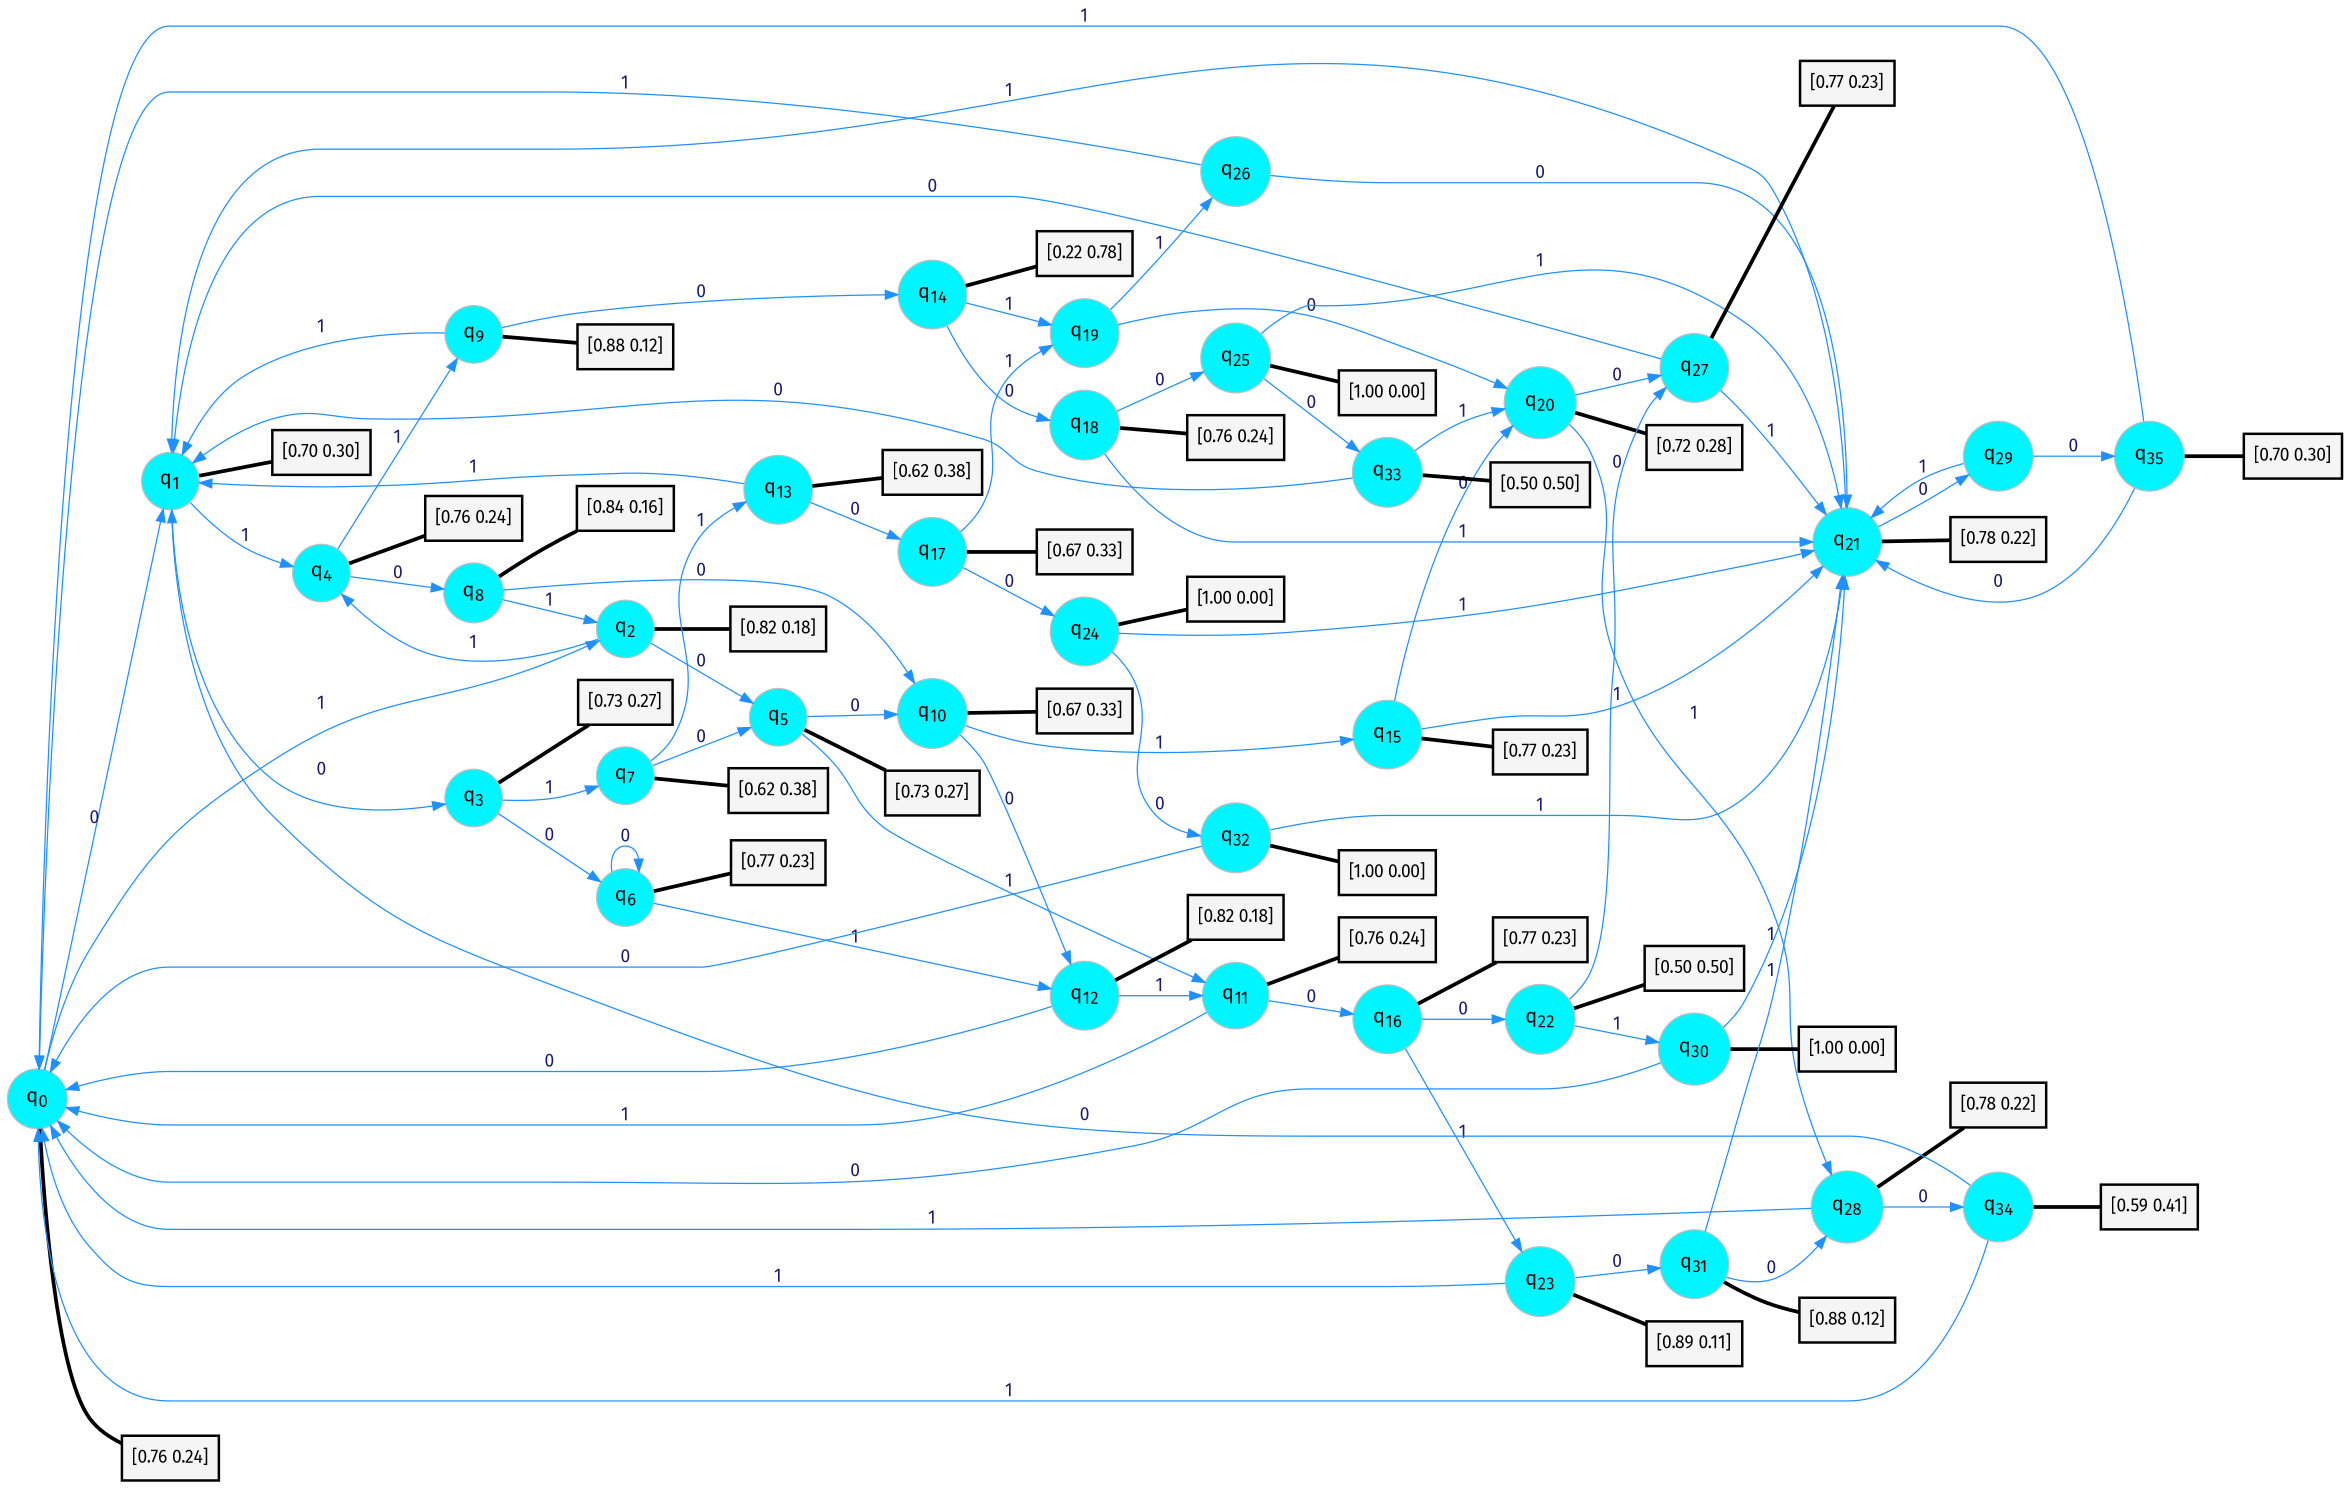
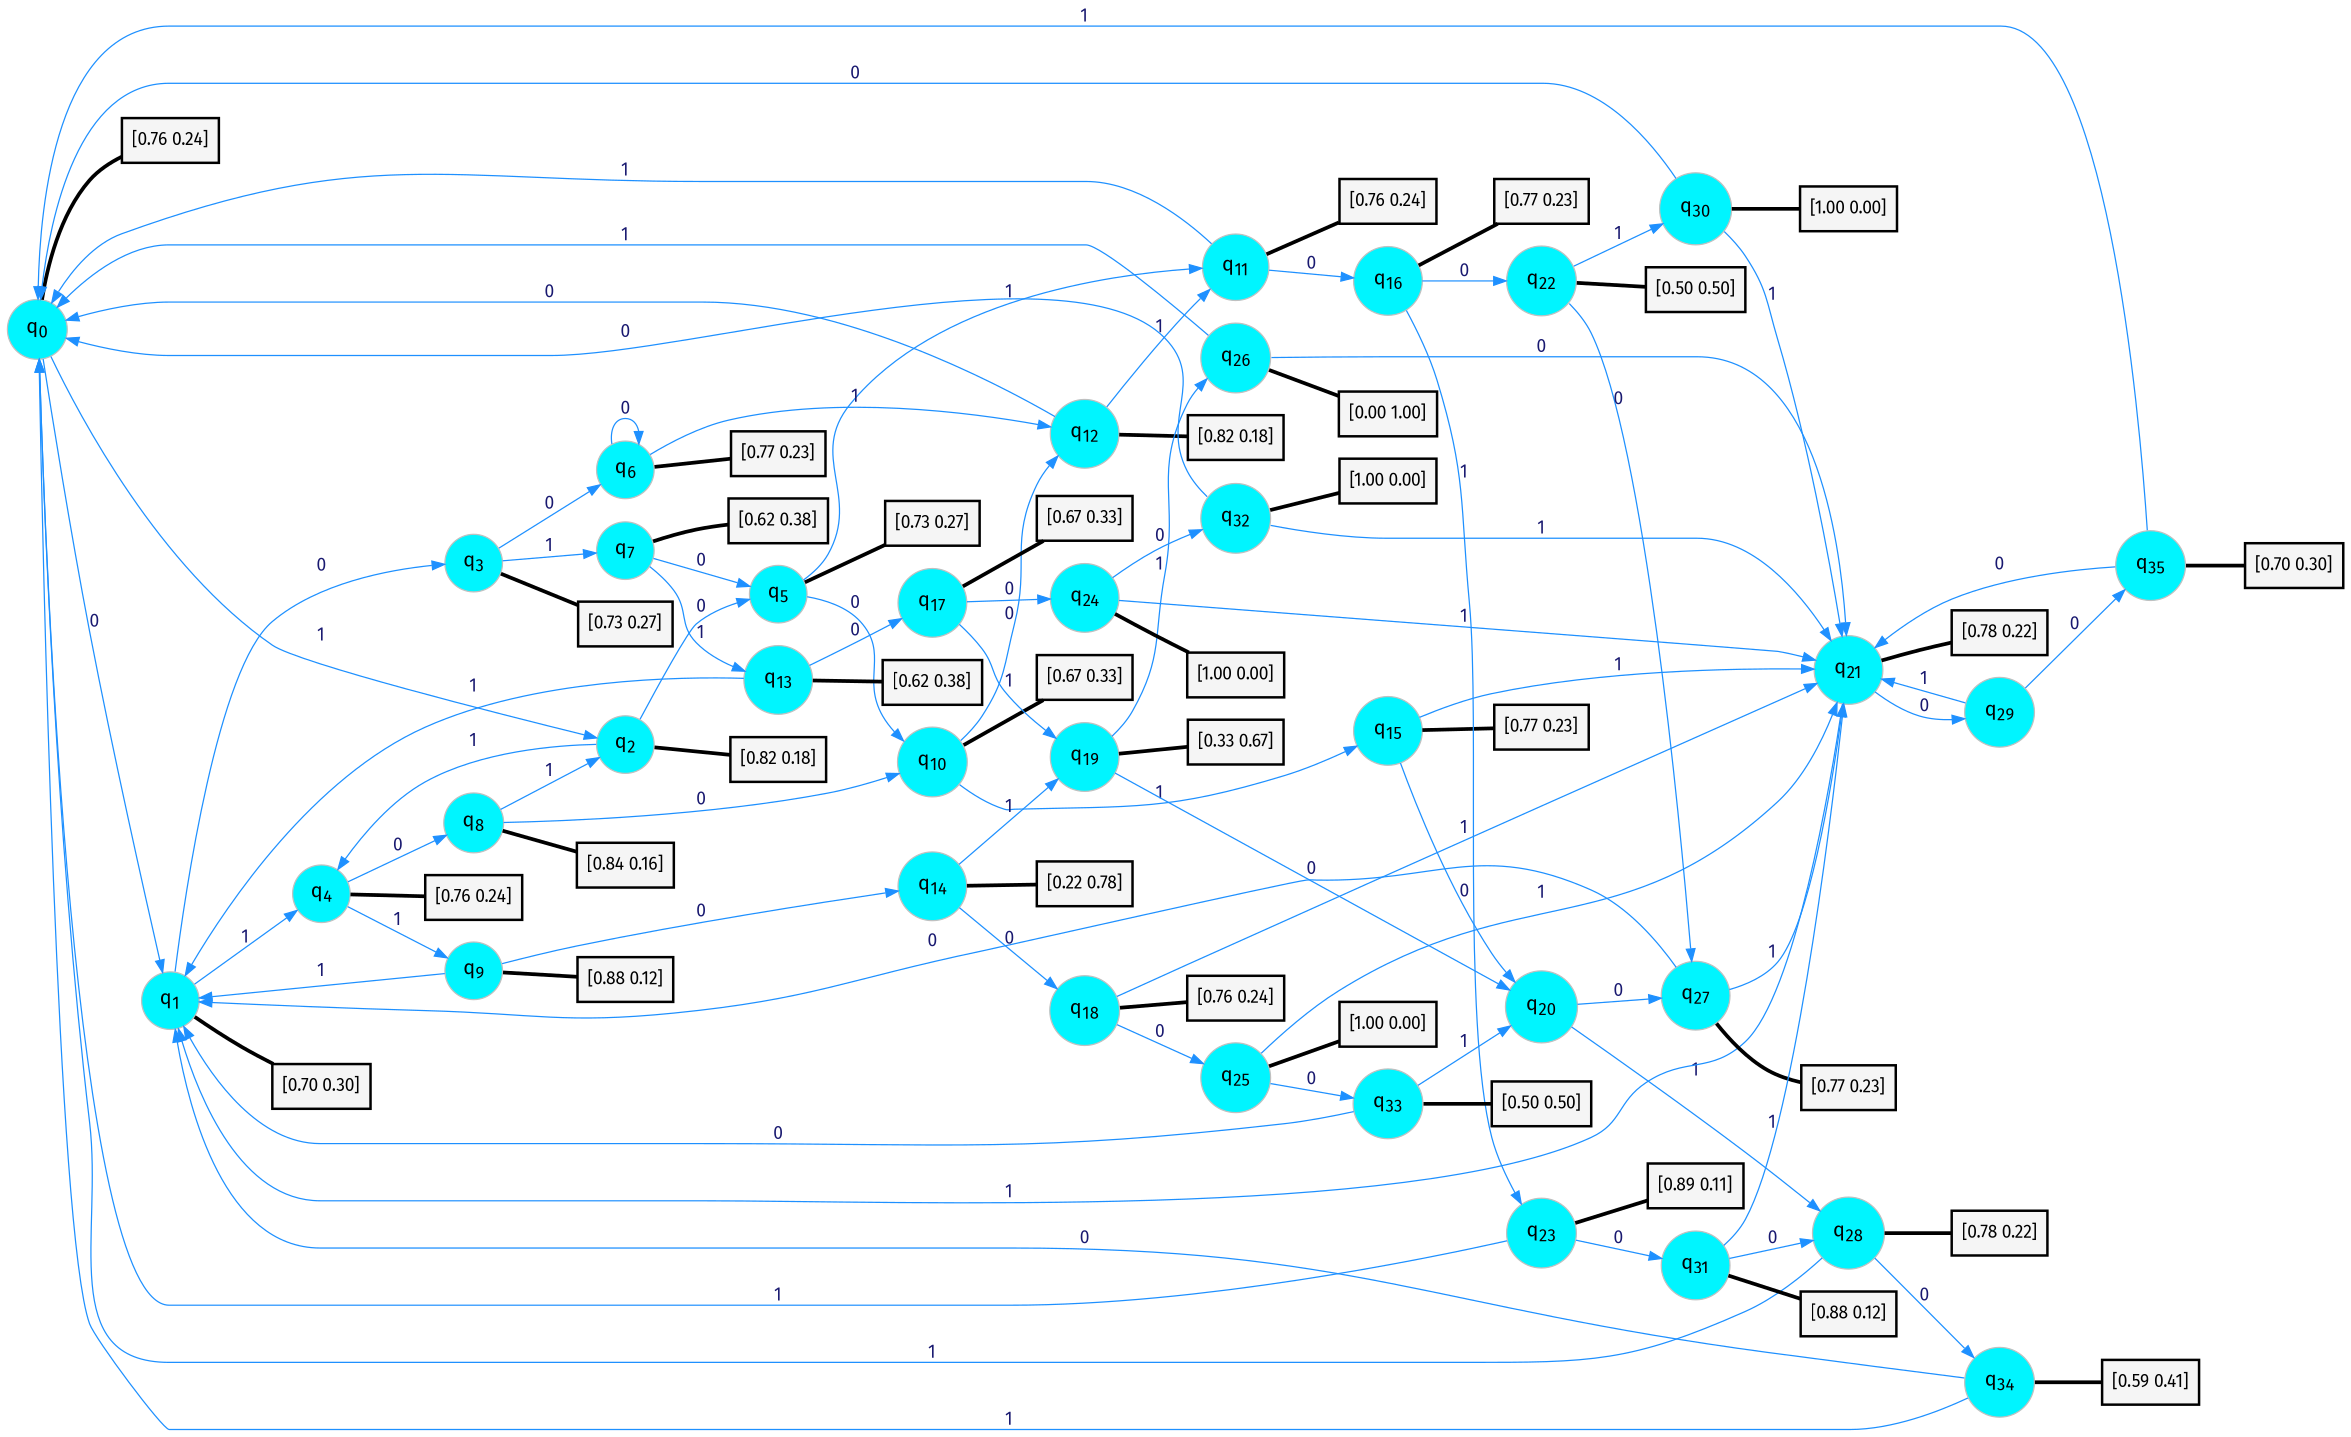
none -> (1388, 414)
(1694, 448) -> none
none -> (1236, 742)
